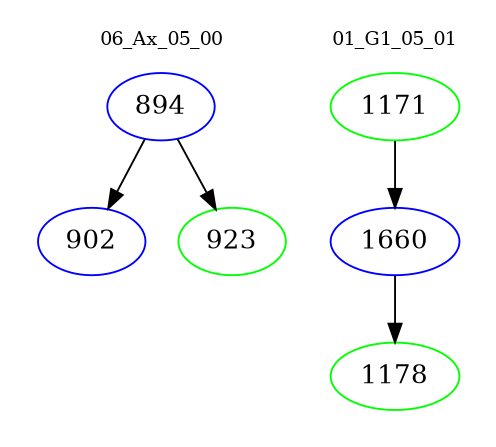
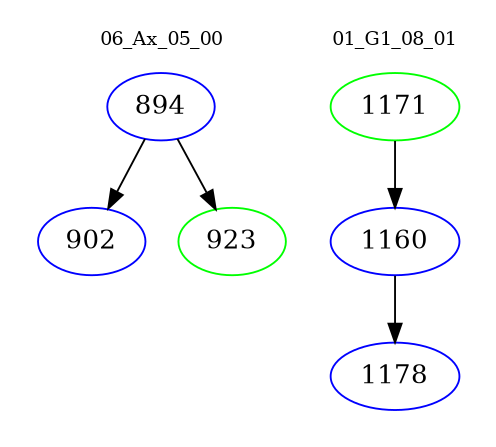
(395, 40) -> (395, 40)
(395, 242) -> (395, 242)
(395, 376) -> (395, 376)
